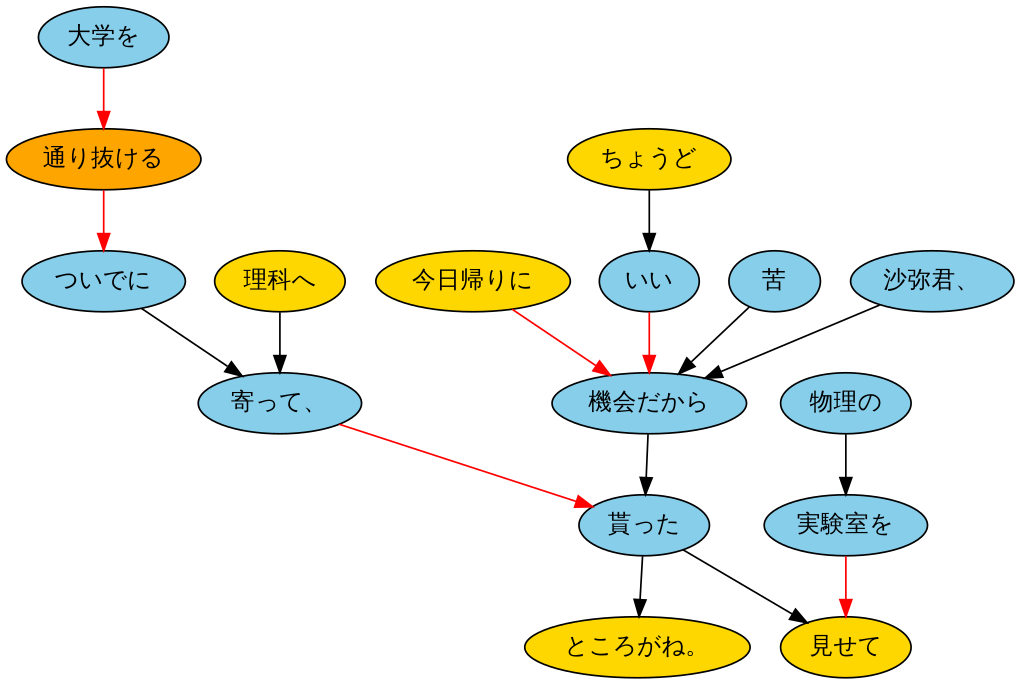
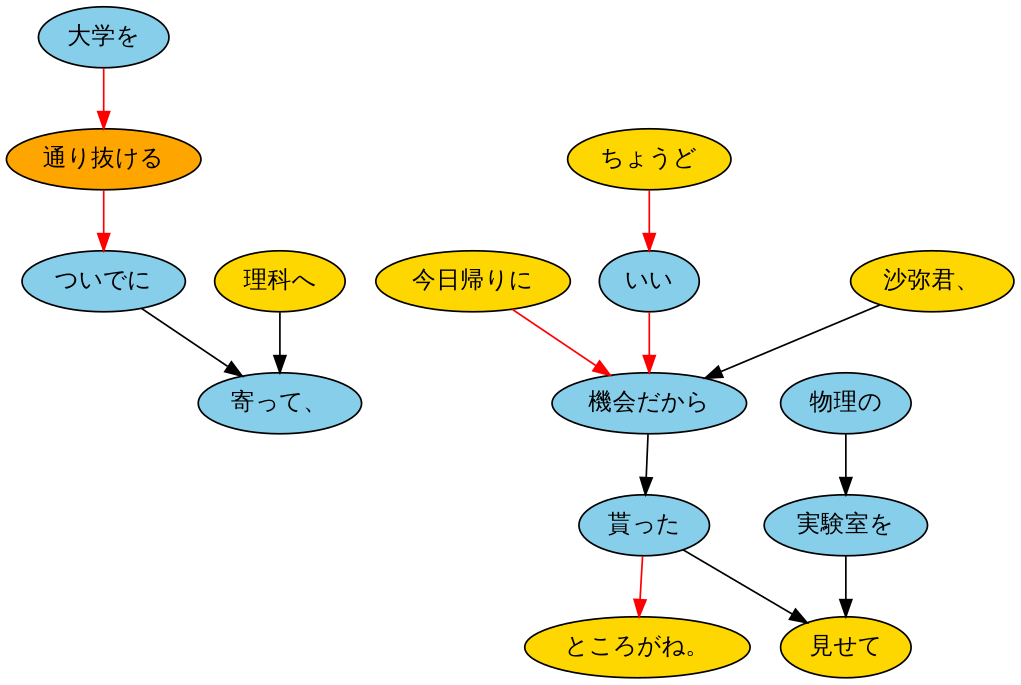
(649, 212) -> (649, 212)
(775, 281) -> none
(932, 281) -> (932, 281)
(458, 463) -> none
(641, 578) -> (641, 578)
(846, 578) -> (846, 578)
